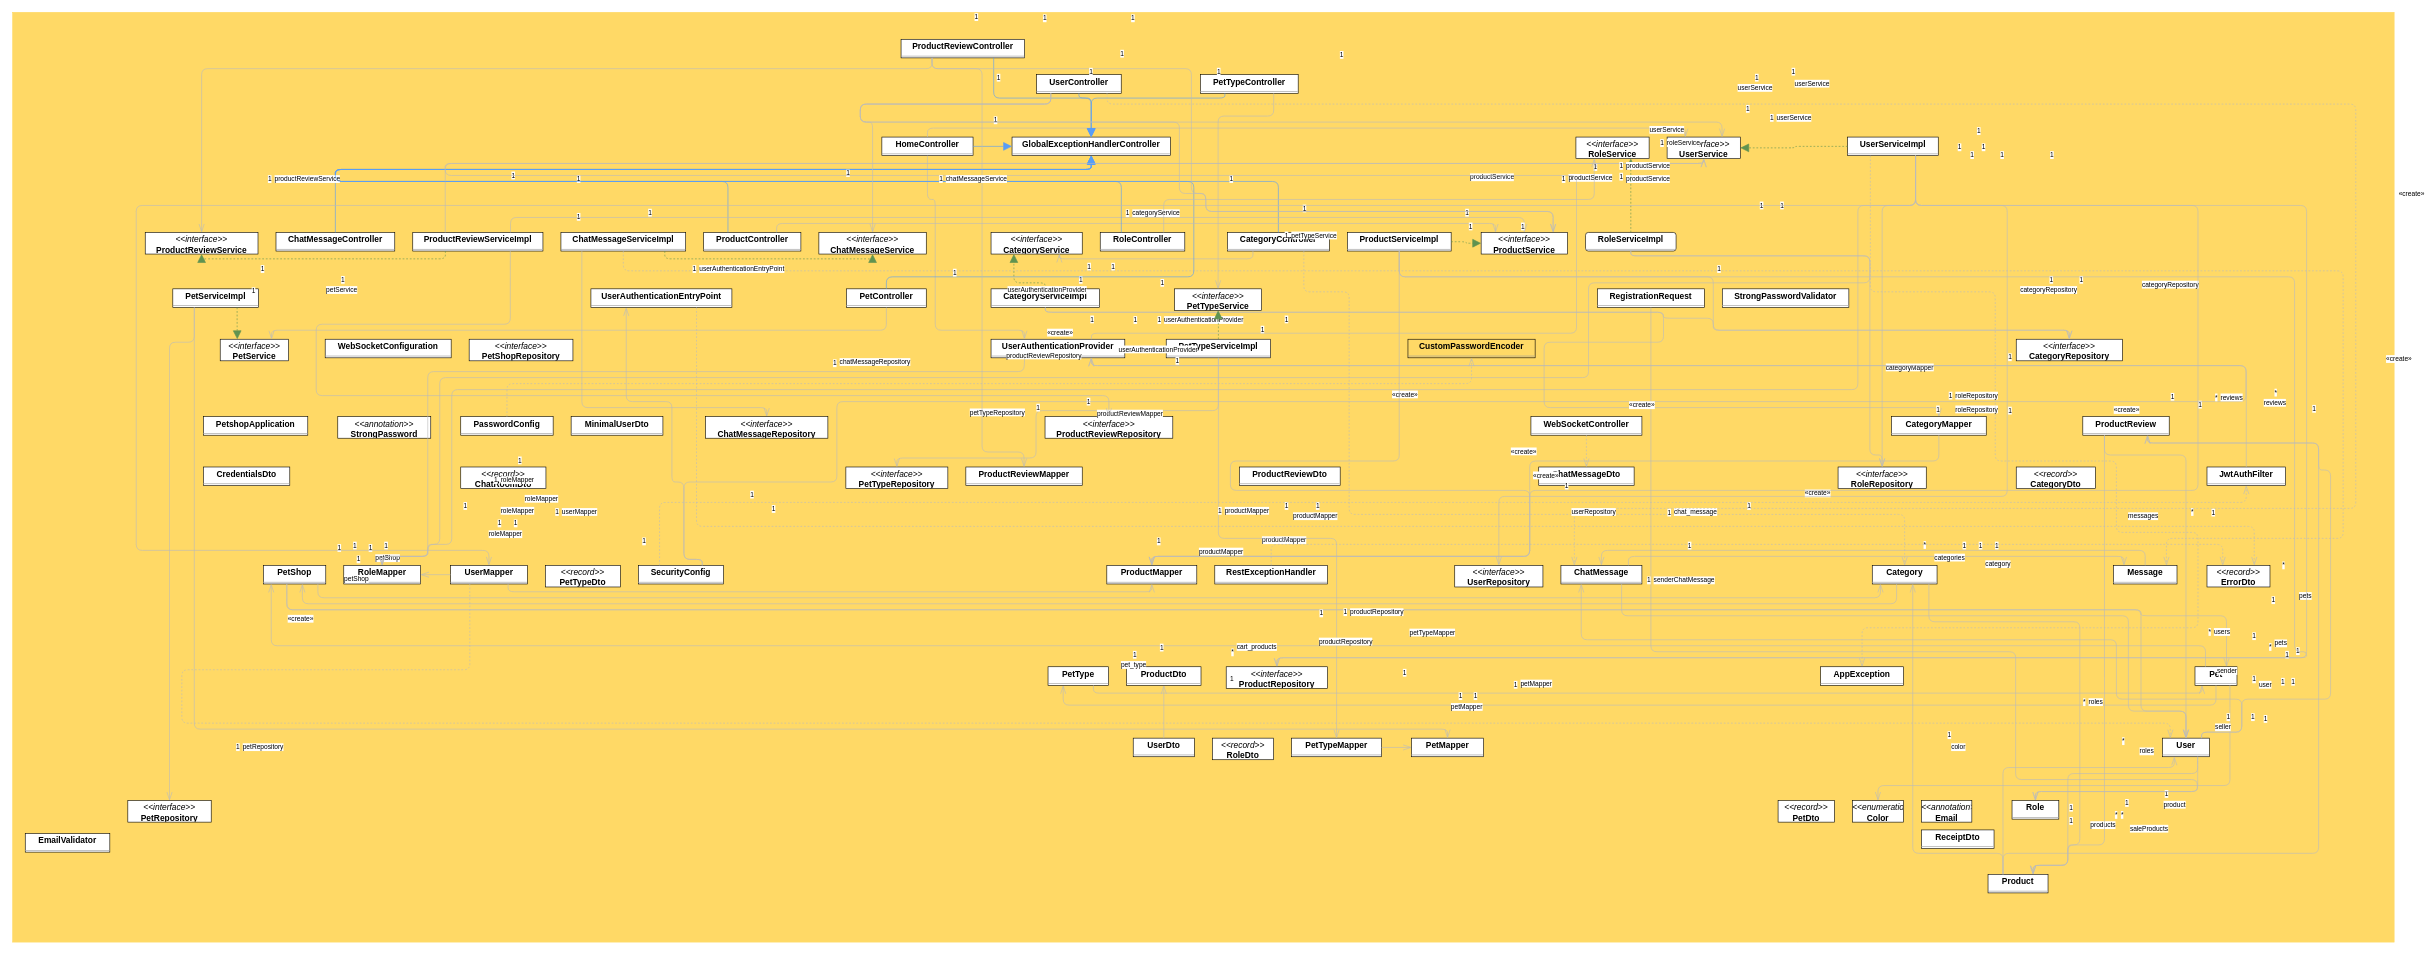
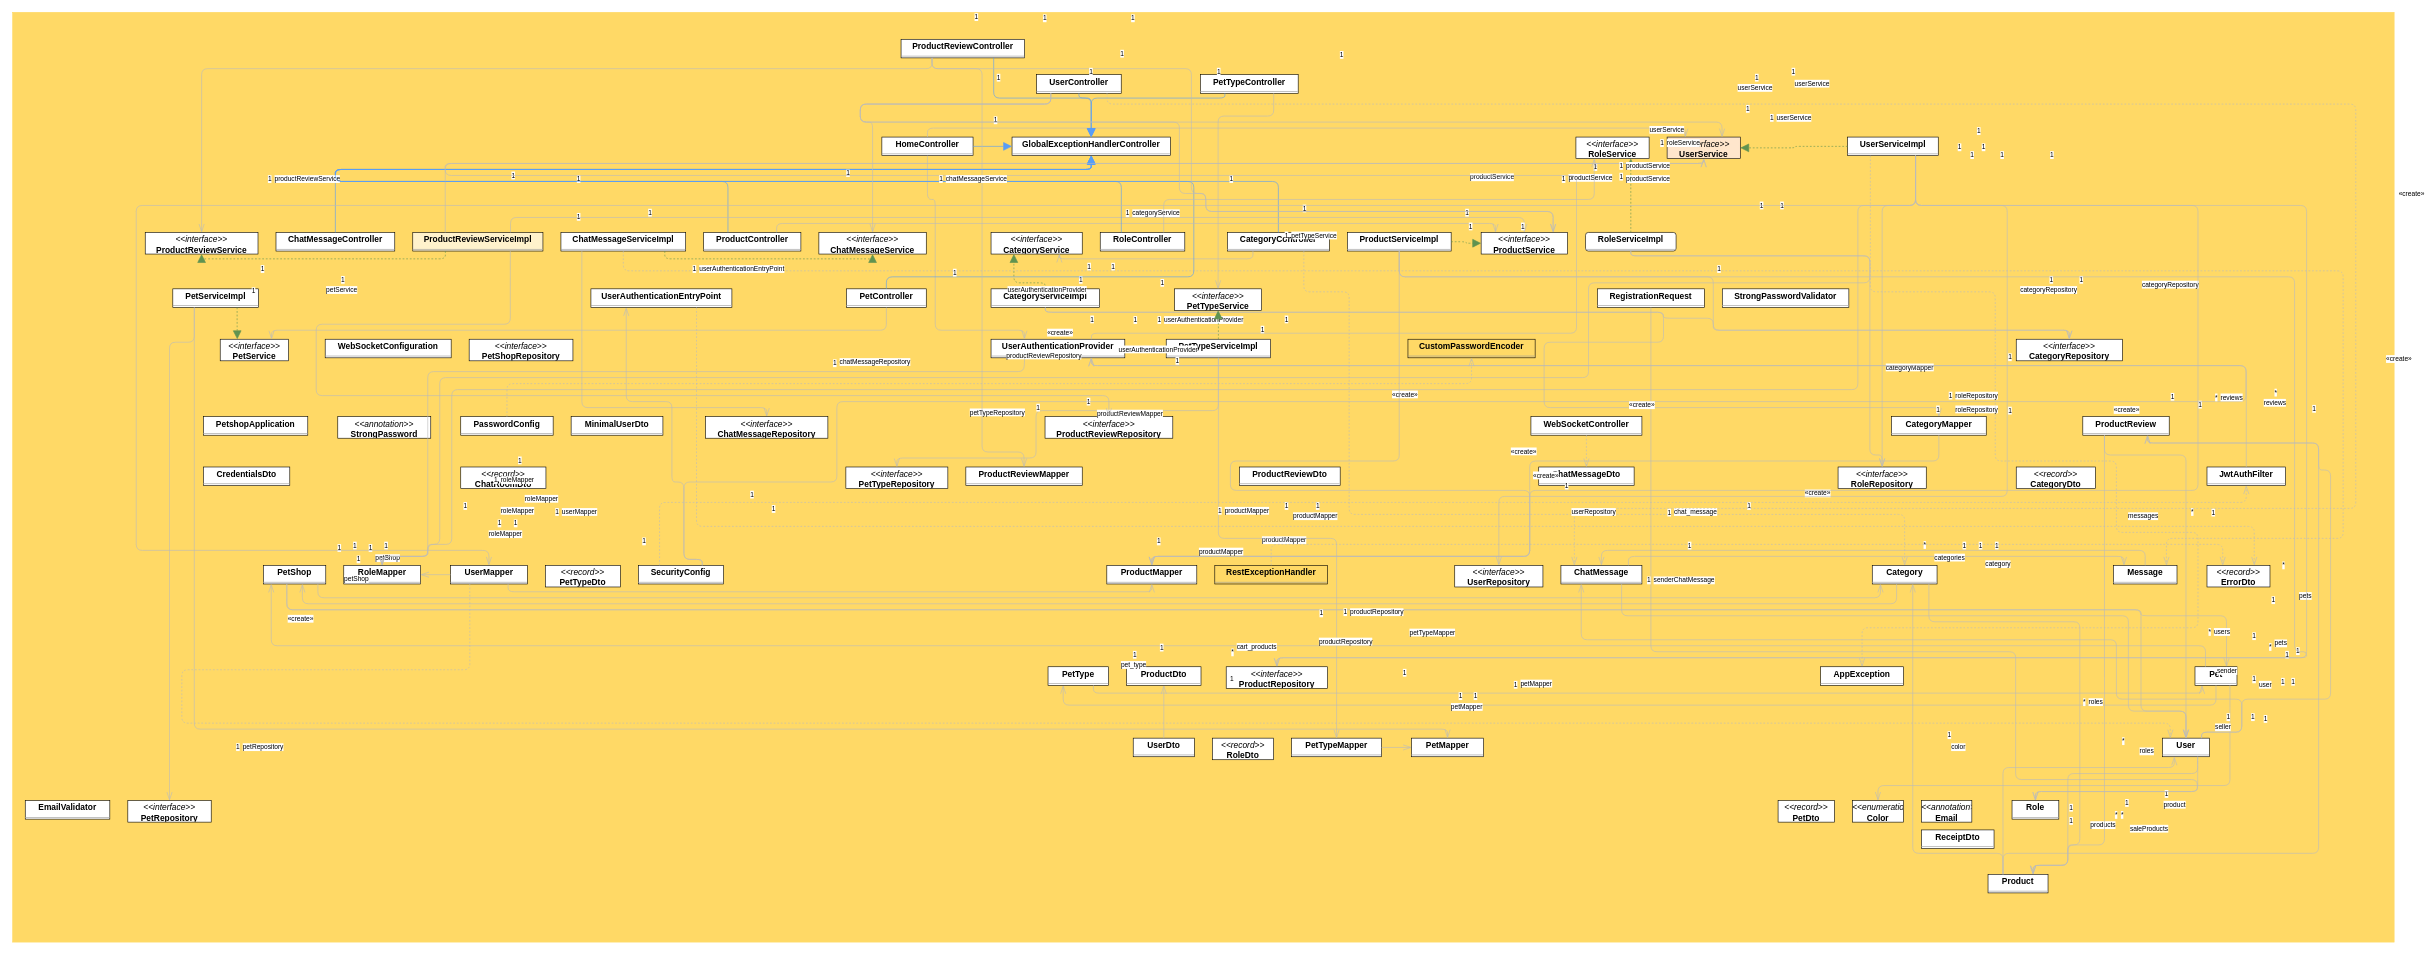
(1704, 148) -> (1704, 148)
(478, 242) -> (478, 242)
(1271, 575) -> (1271, 575)
(67, 843) -> (67, 810)
